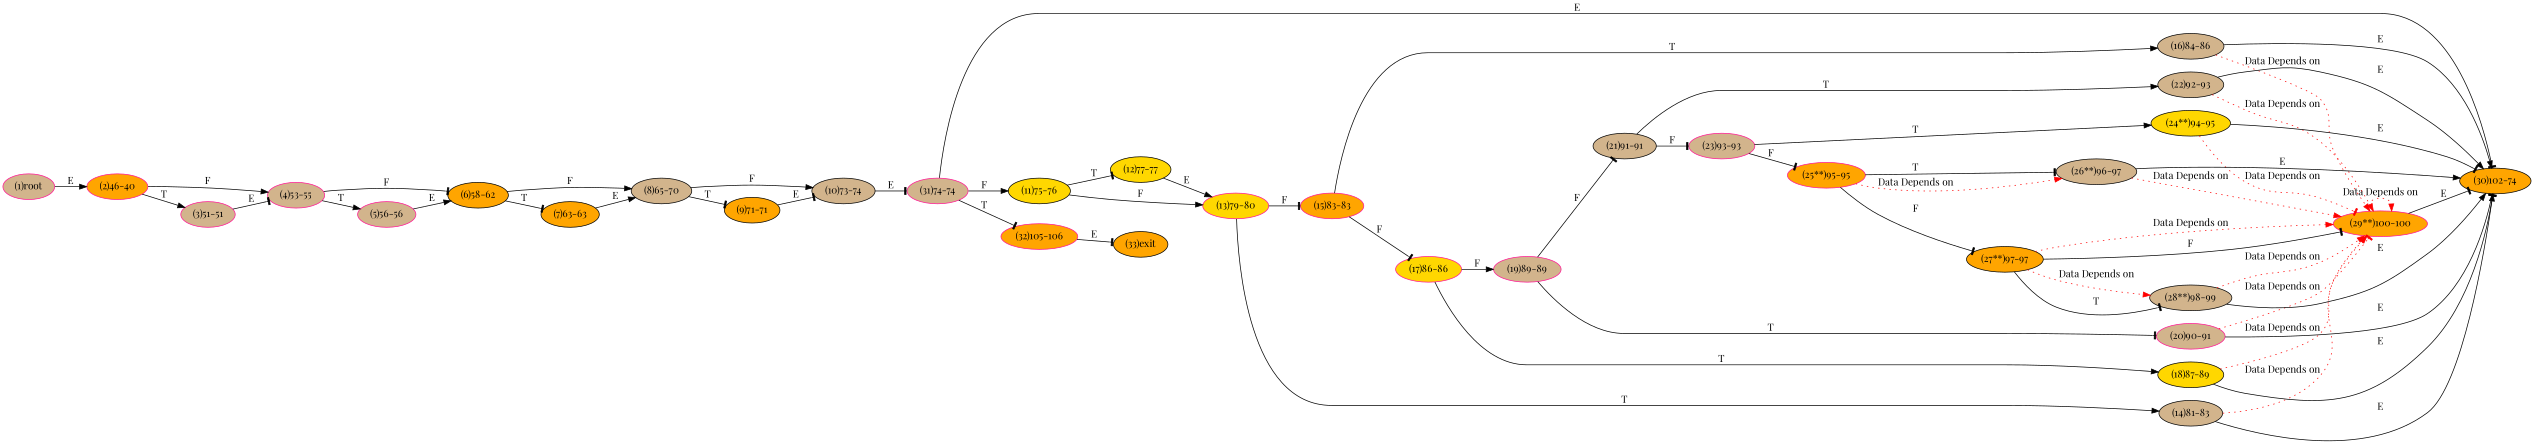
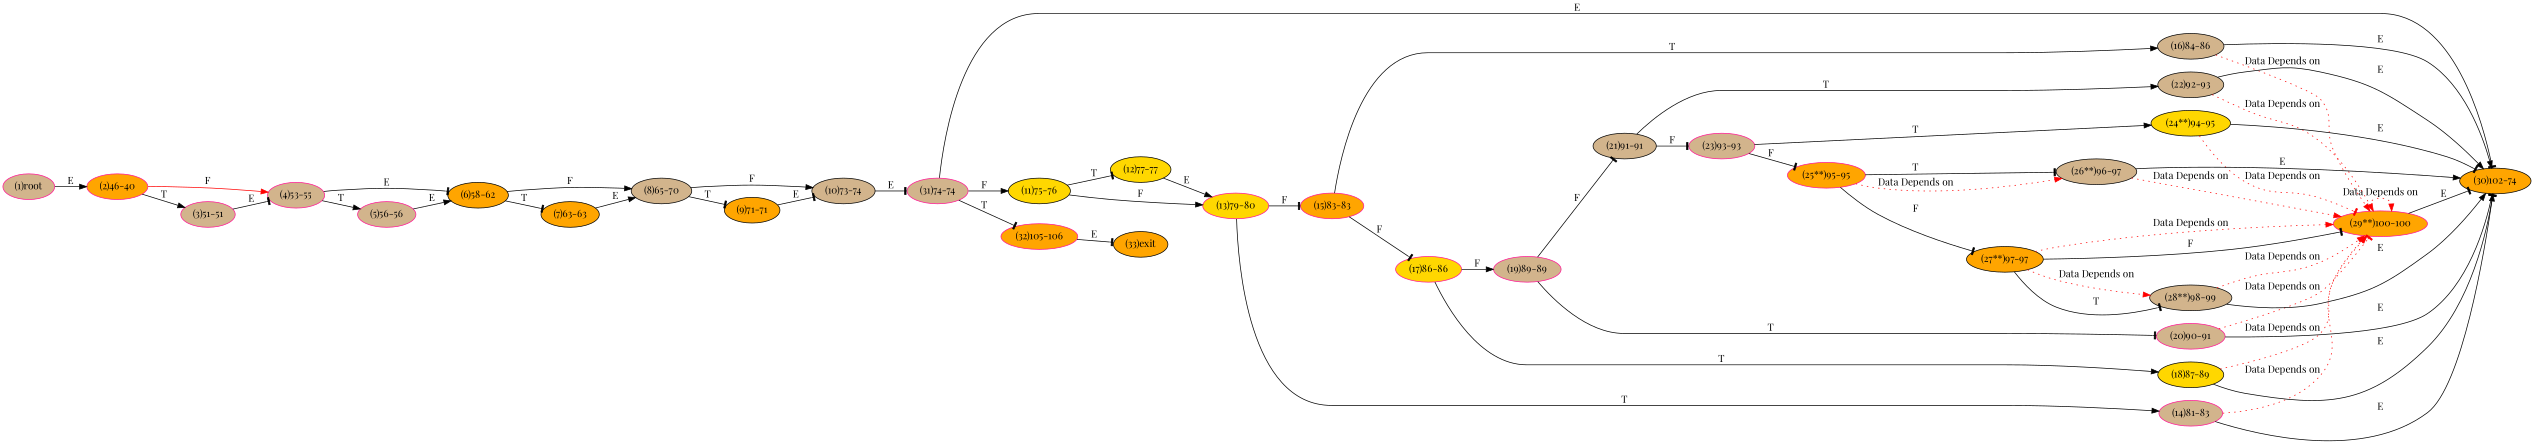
(387, 183) -> (387, 183)
(205, 188) -> (205, 188)
(2191, 413) -> (2191, 413)
